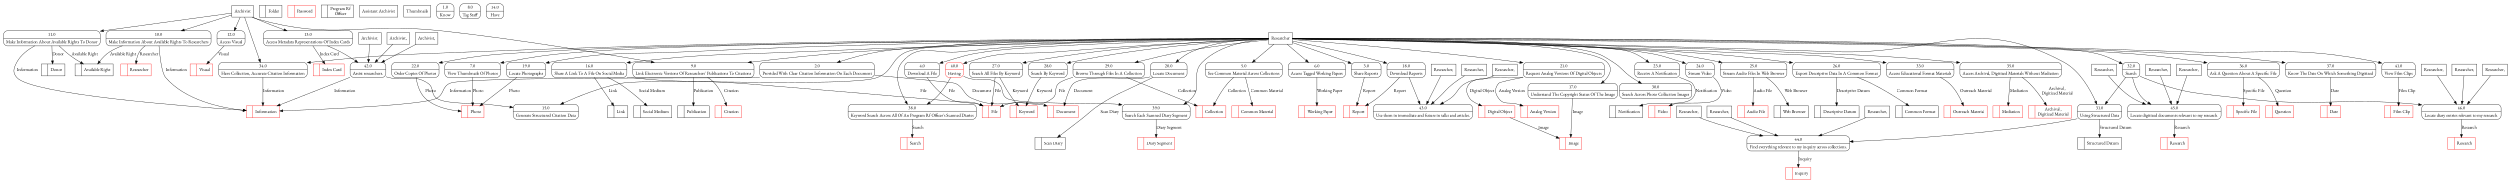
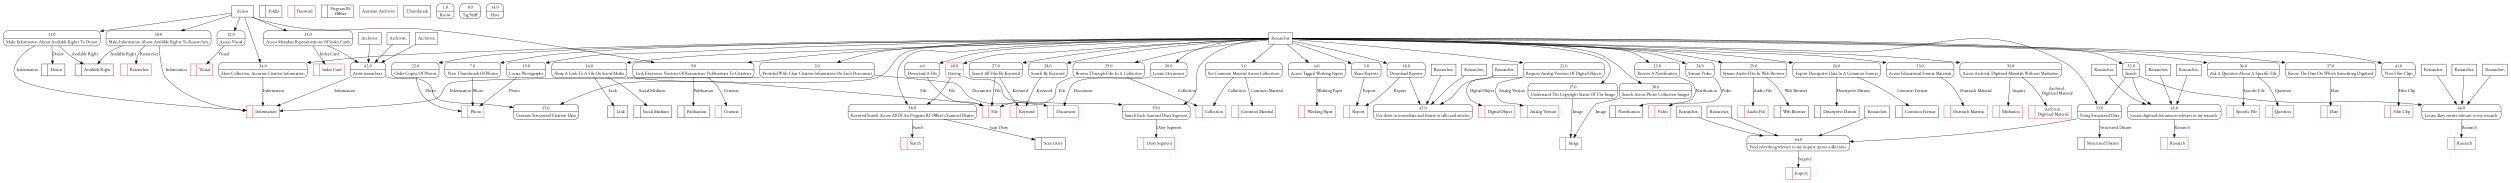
(243, 11) -> (243, 11)
(379, 11) -> (379, 11)
(2019, 91) -> (2019, 91)
(1106, 101) -> (988, 129)
(1533, 127) -> (1592, 108)
